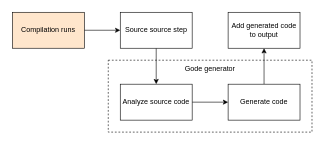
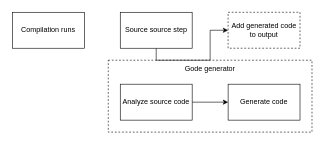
(48, 30) -> (48, 30)
(114, 30) -> none
(264, 30) -> (264, 30)
(264, 53) -> none
(156, 78) -> (210, 30)
